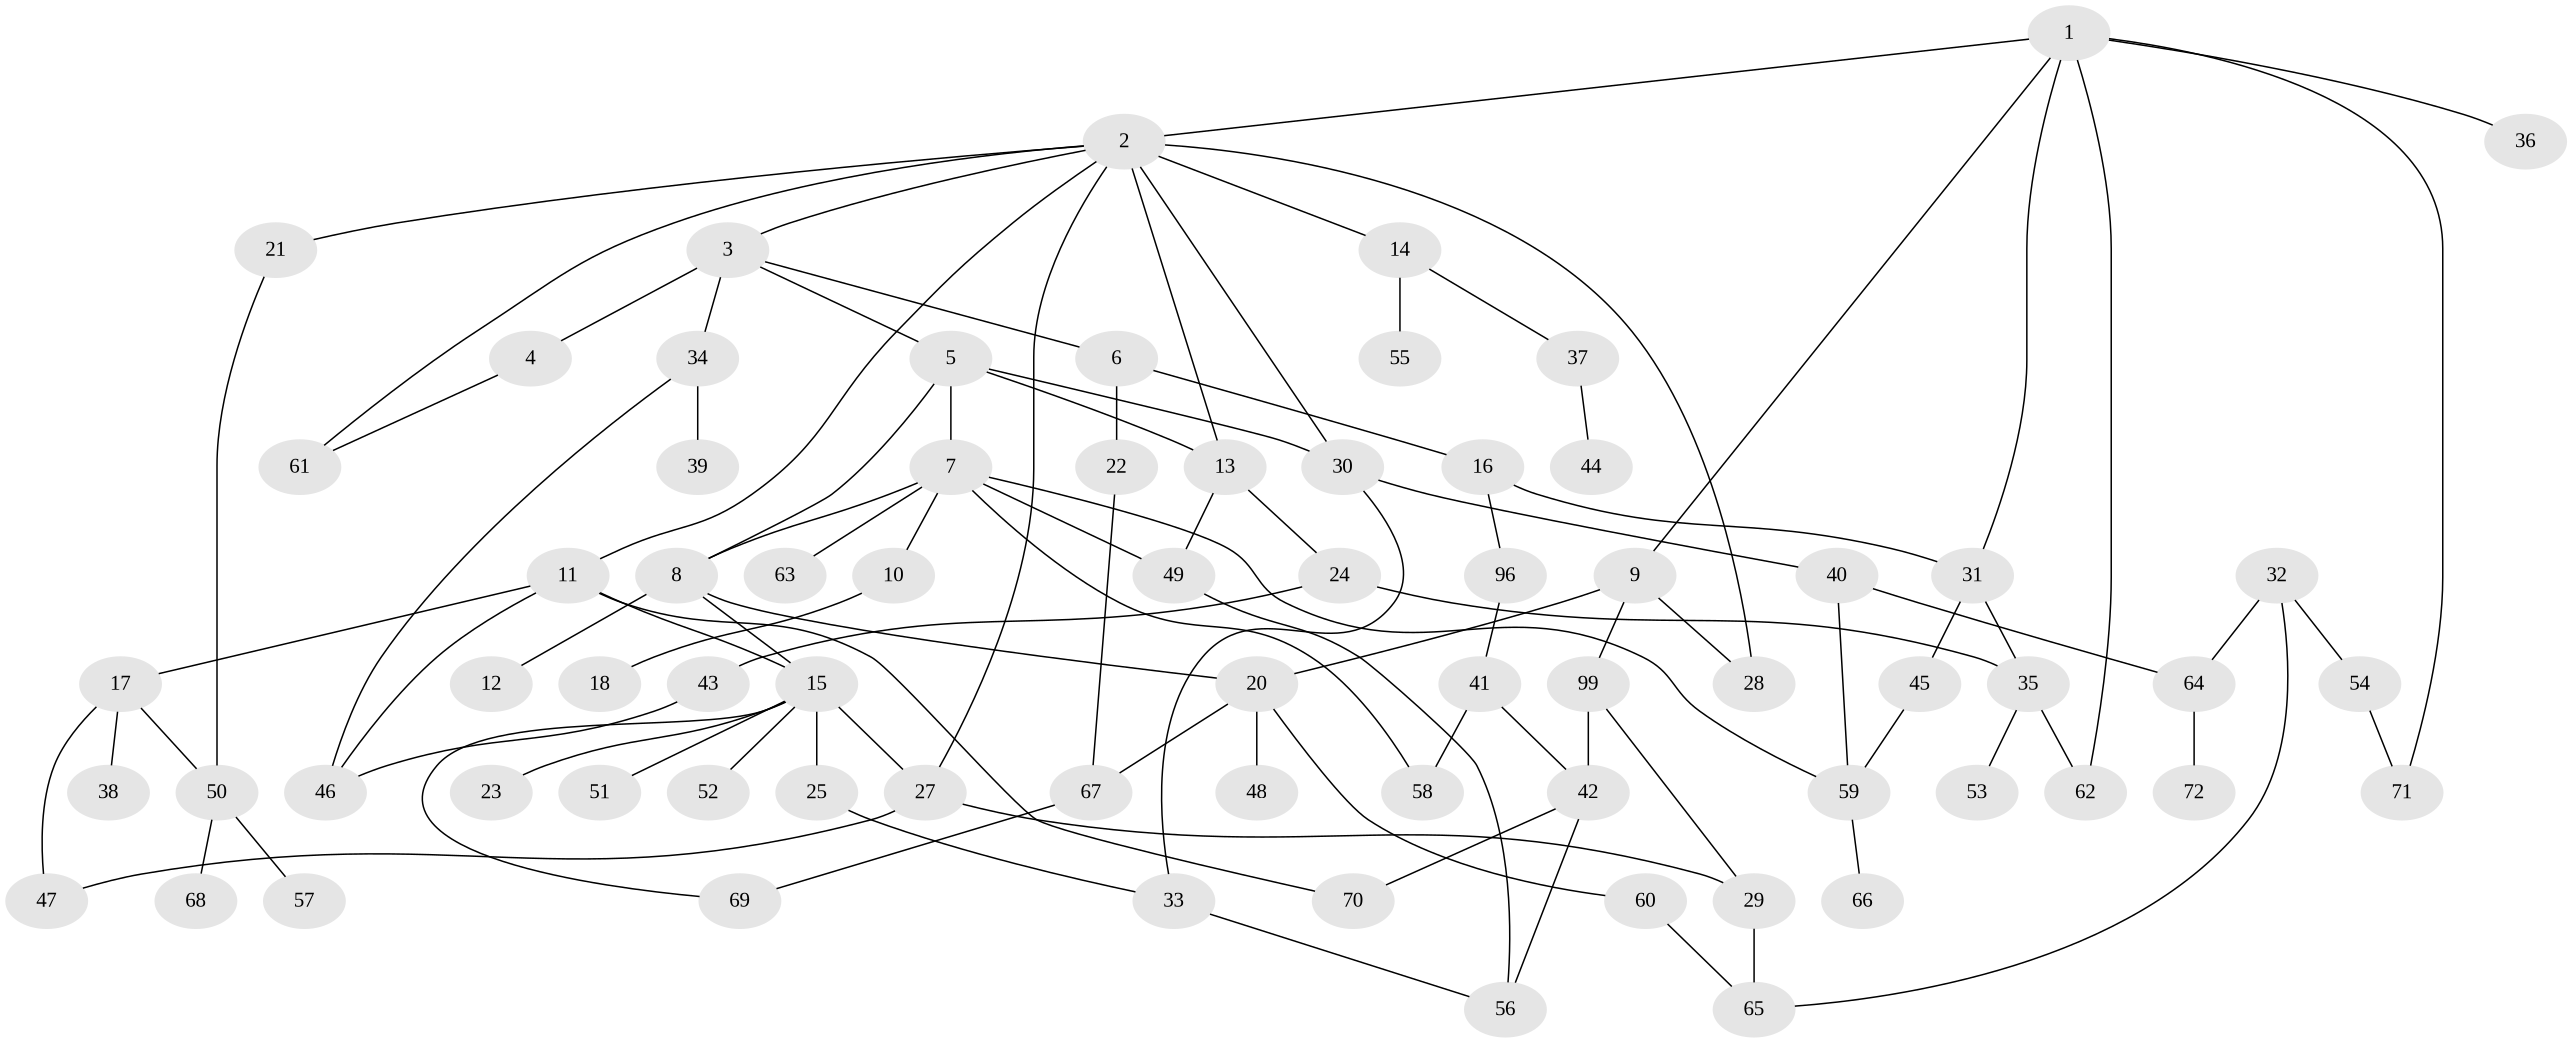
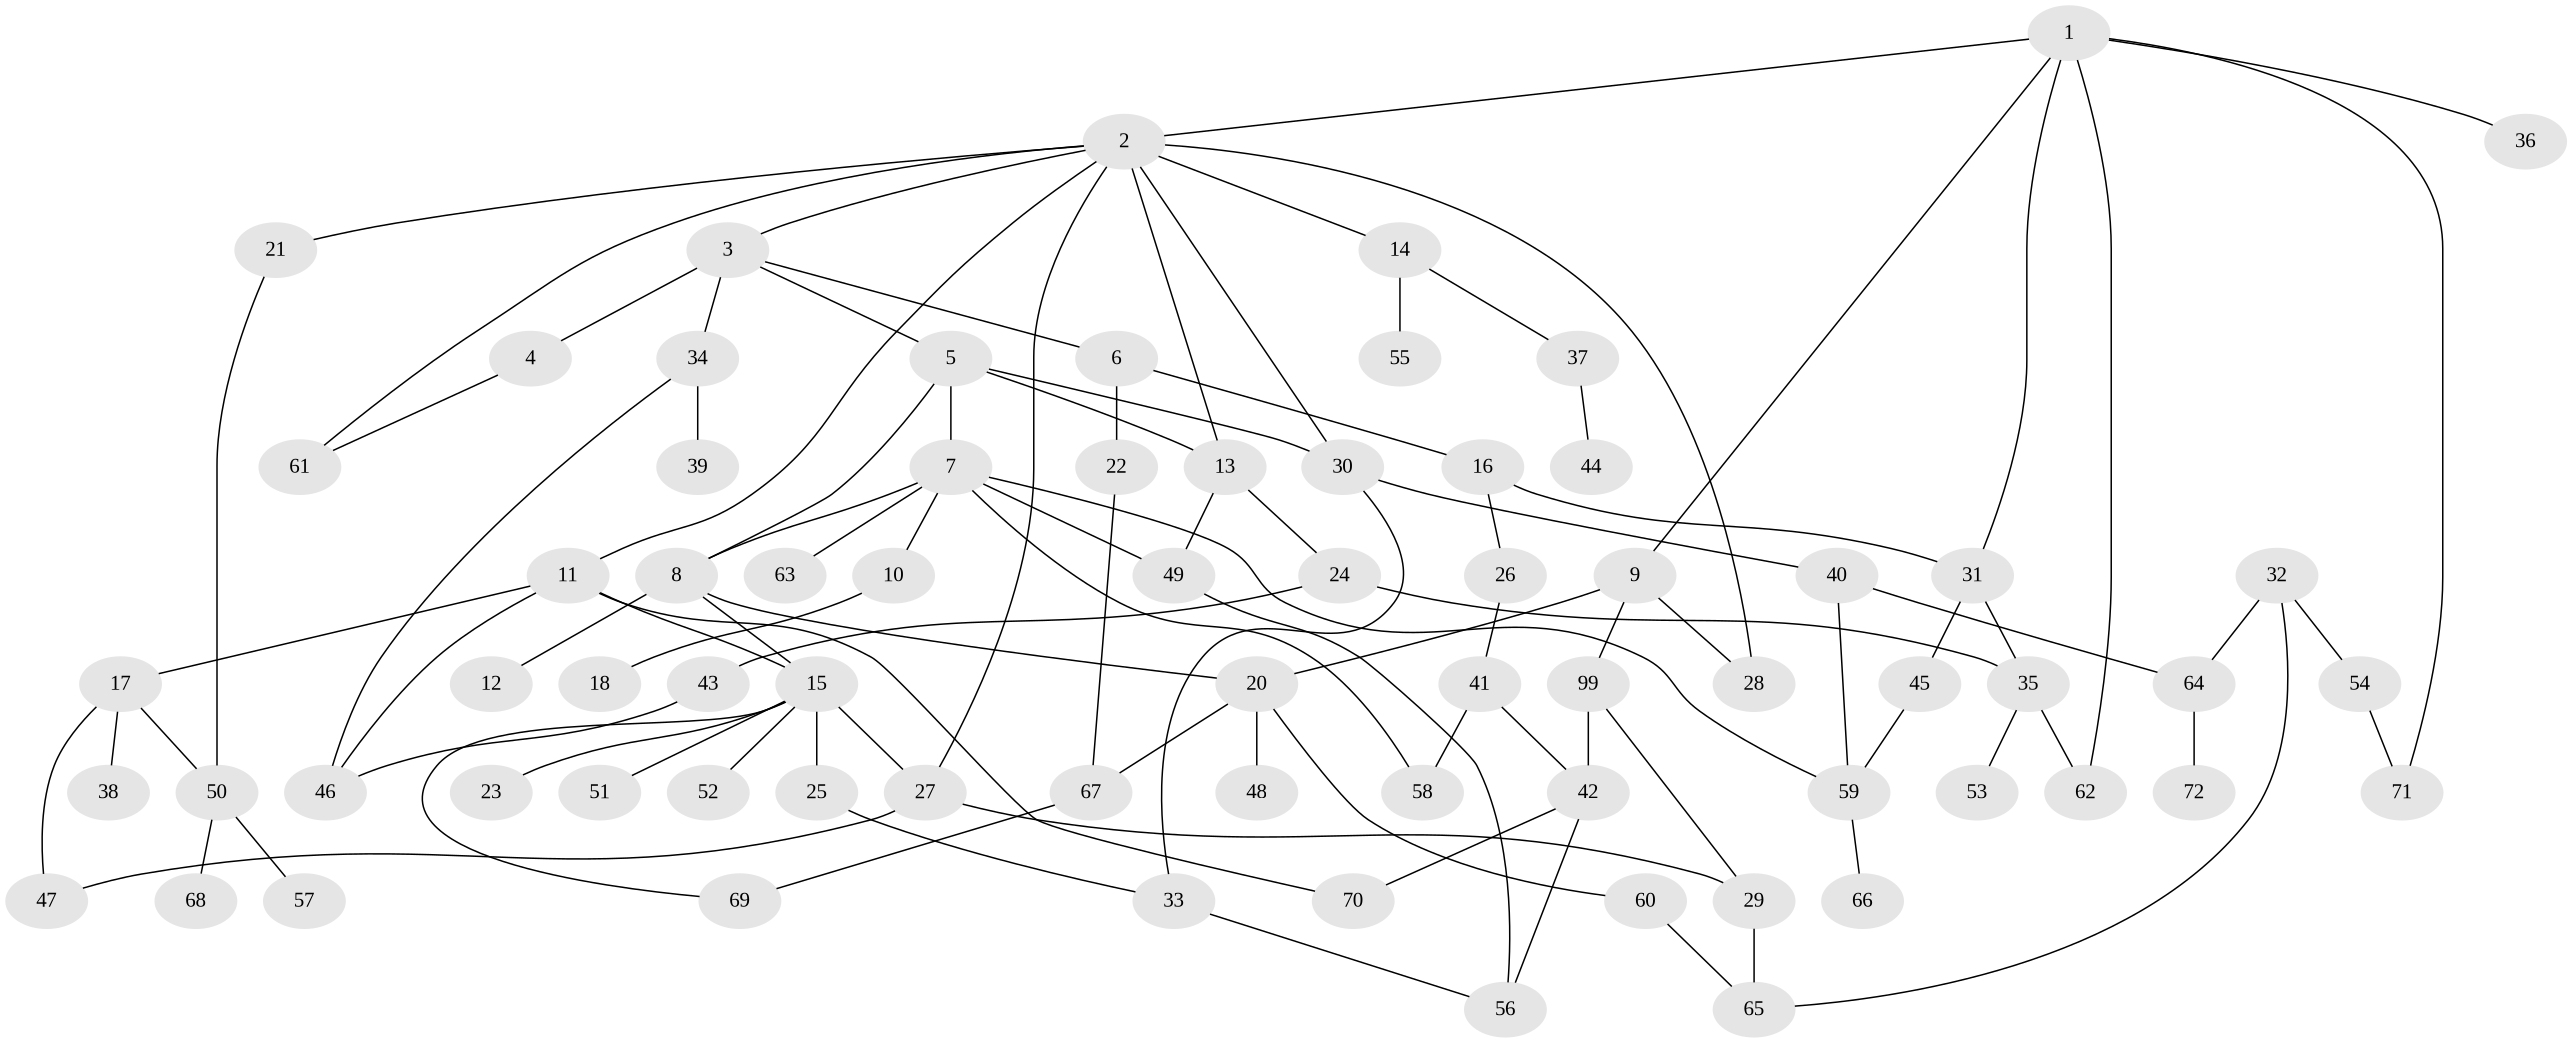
(1505, 576) -> (1505, 576)
